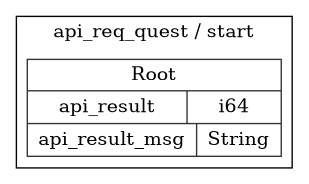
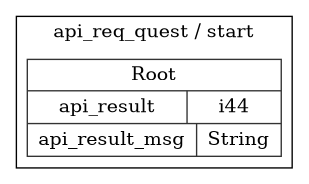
(234, 106) -> (234, 106)
